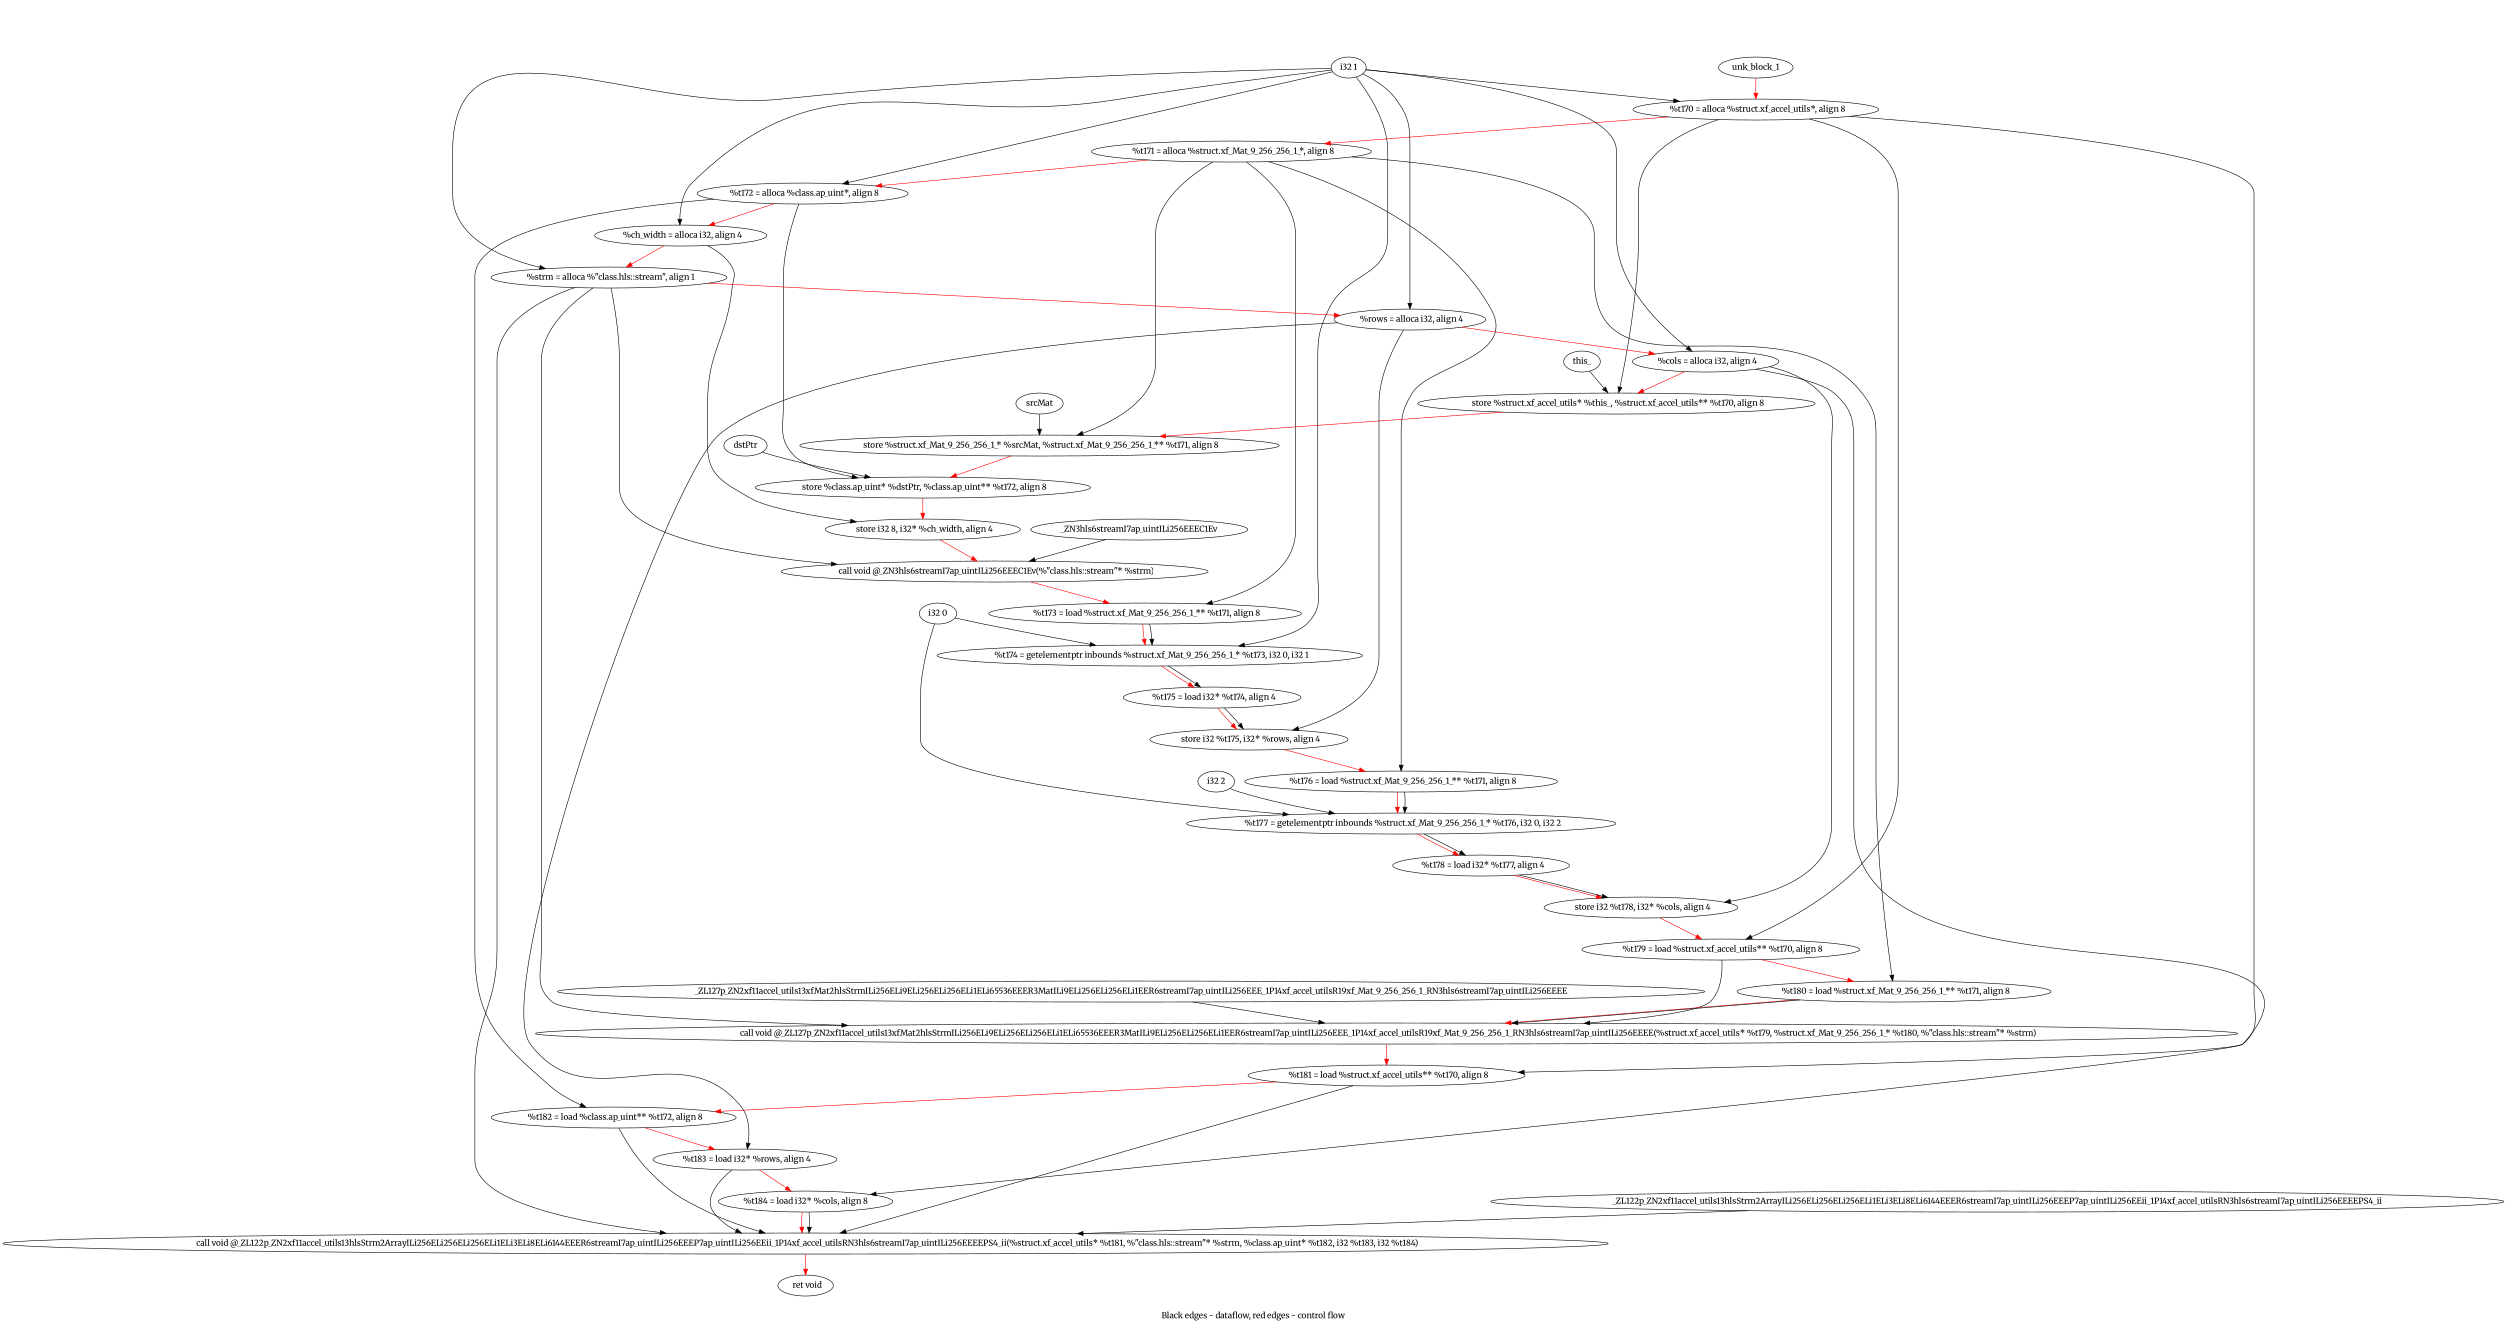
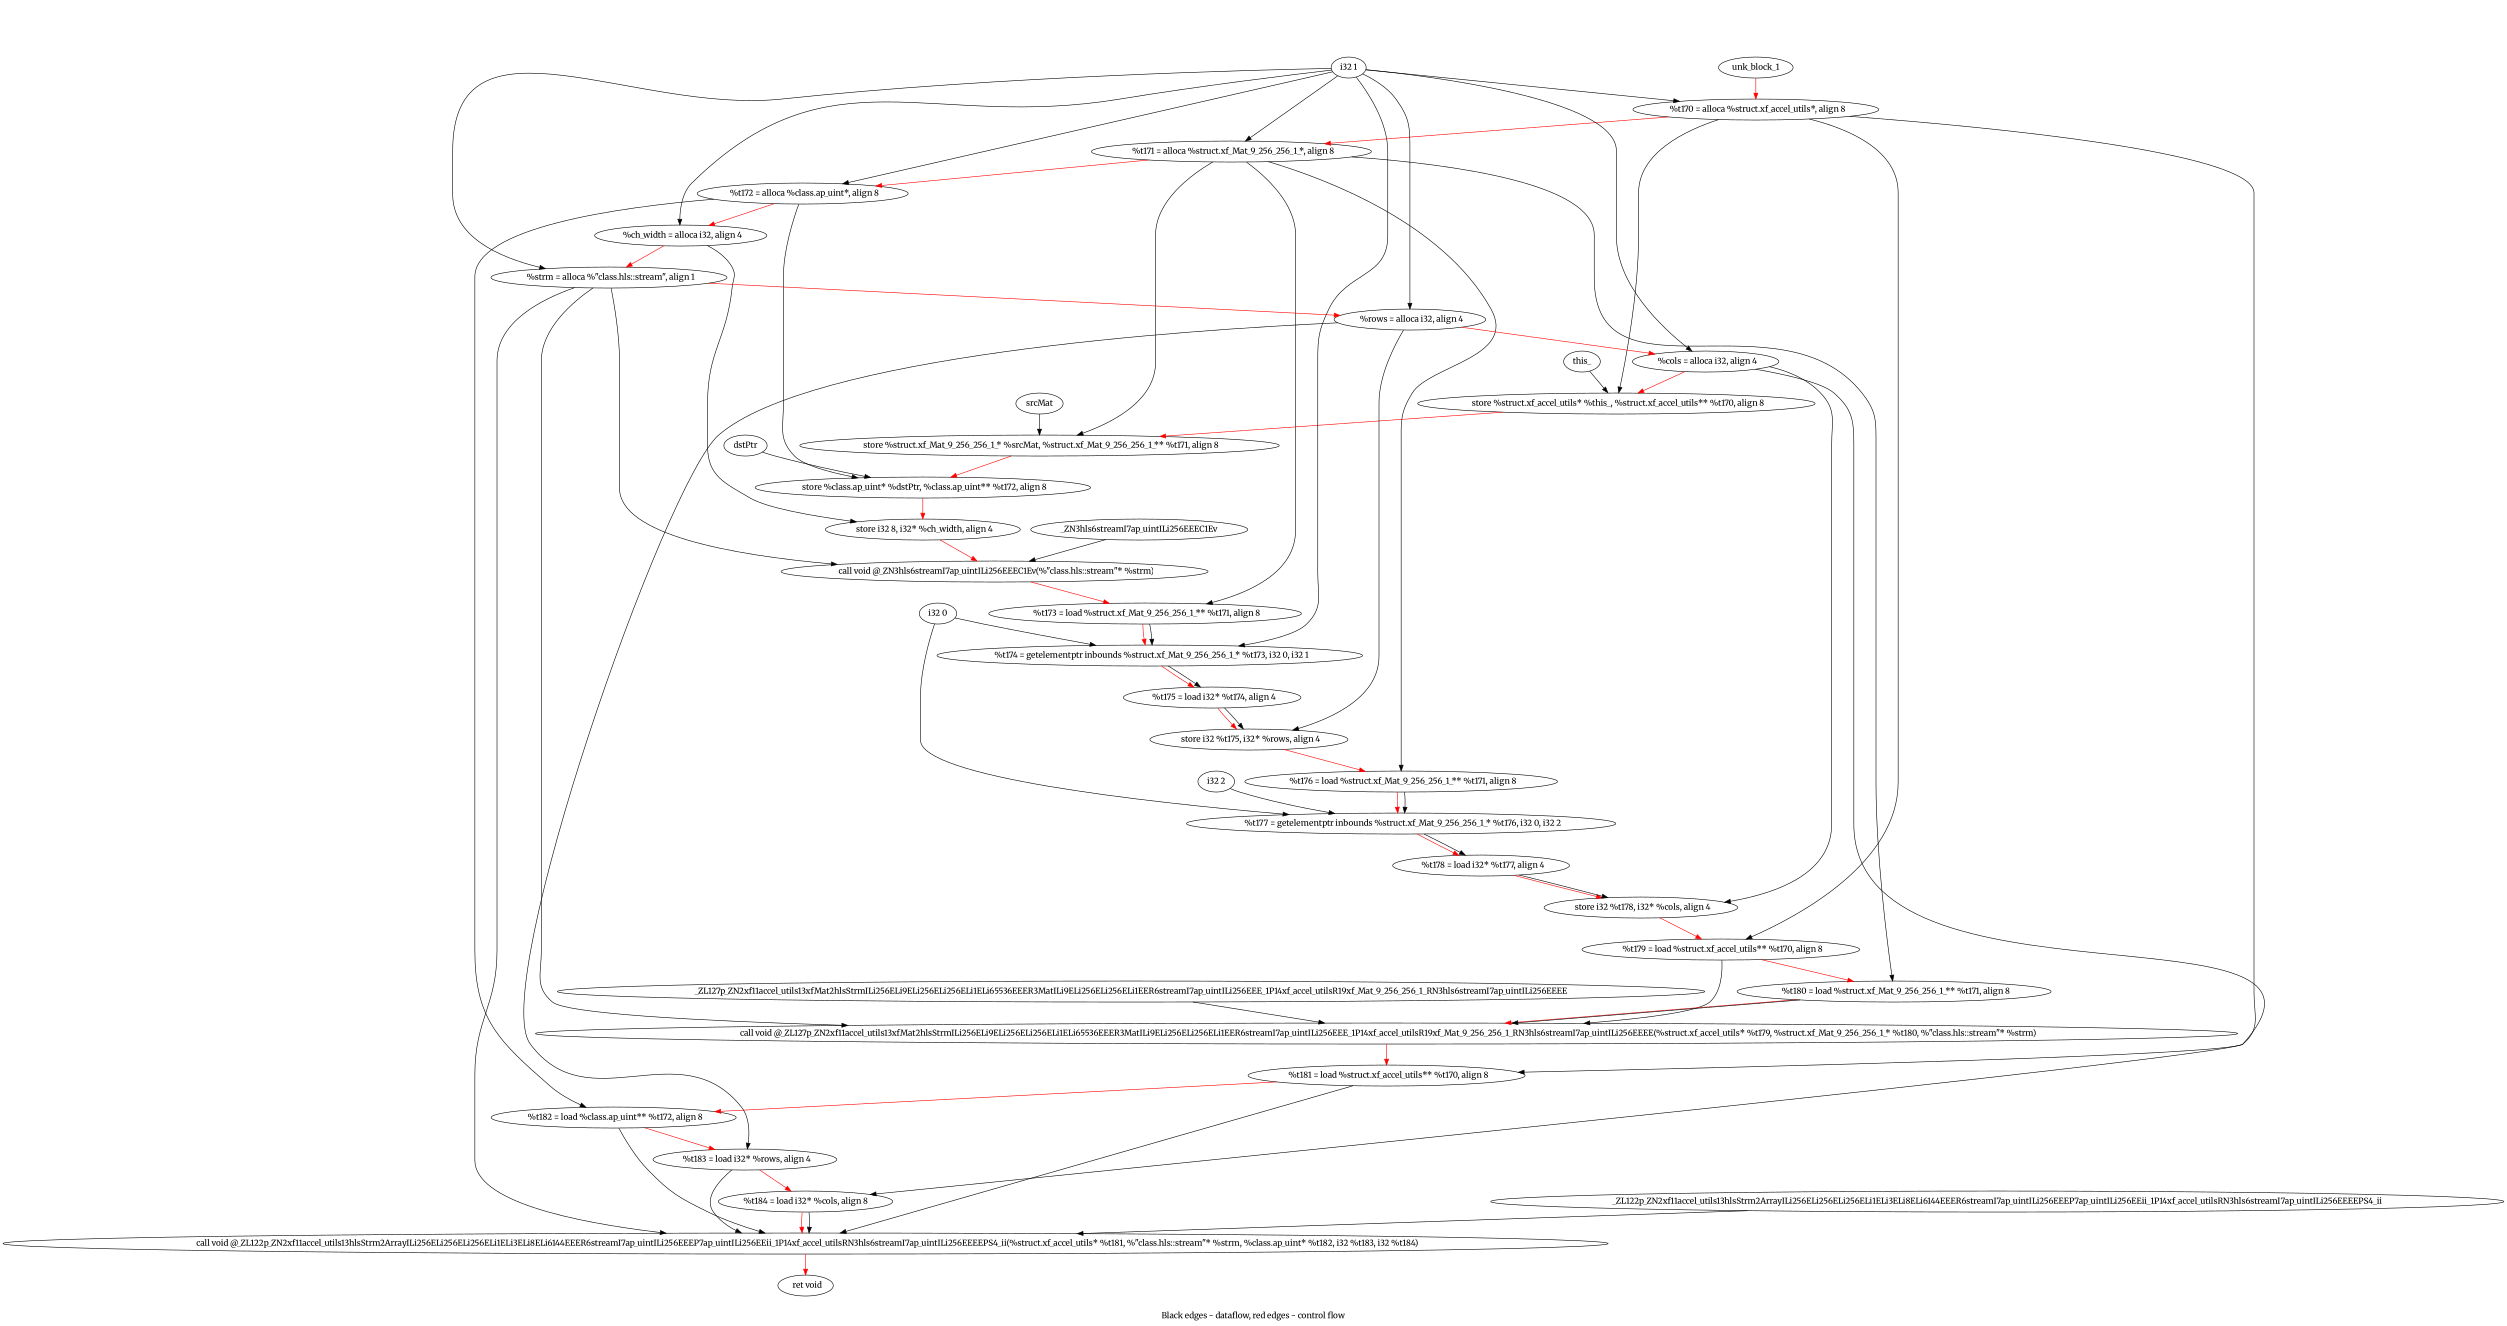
none -> (1294, 107)
